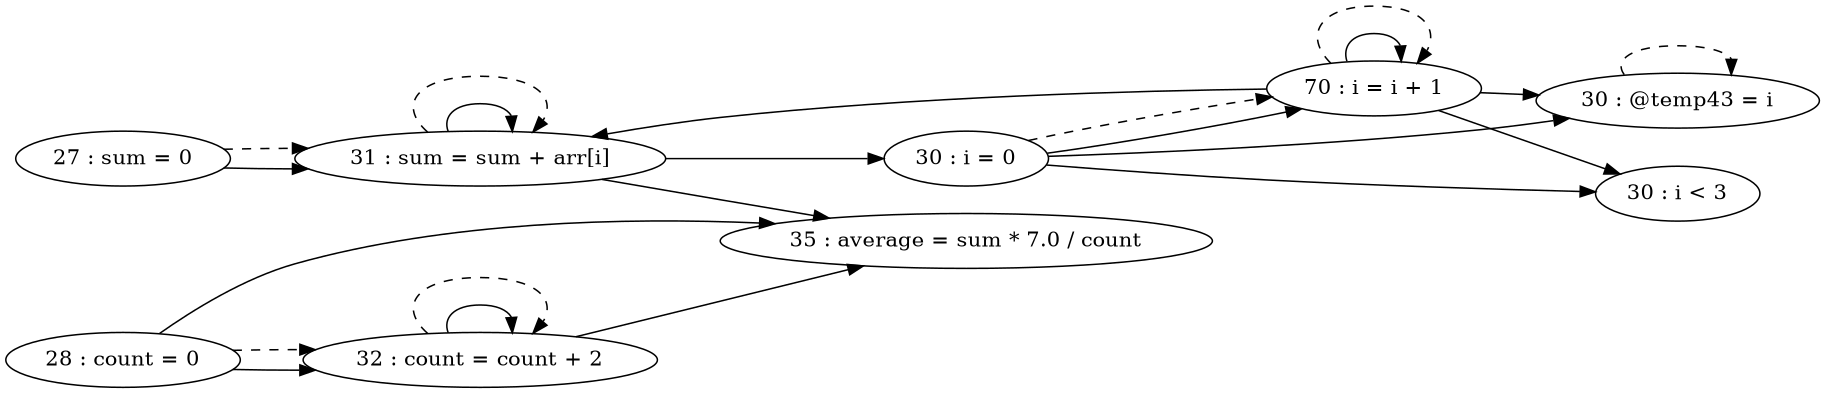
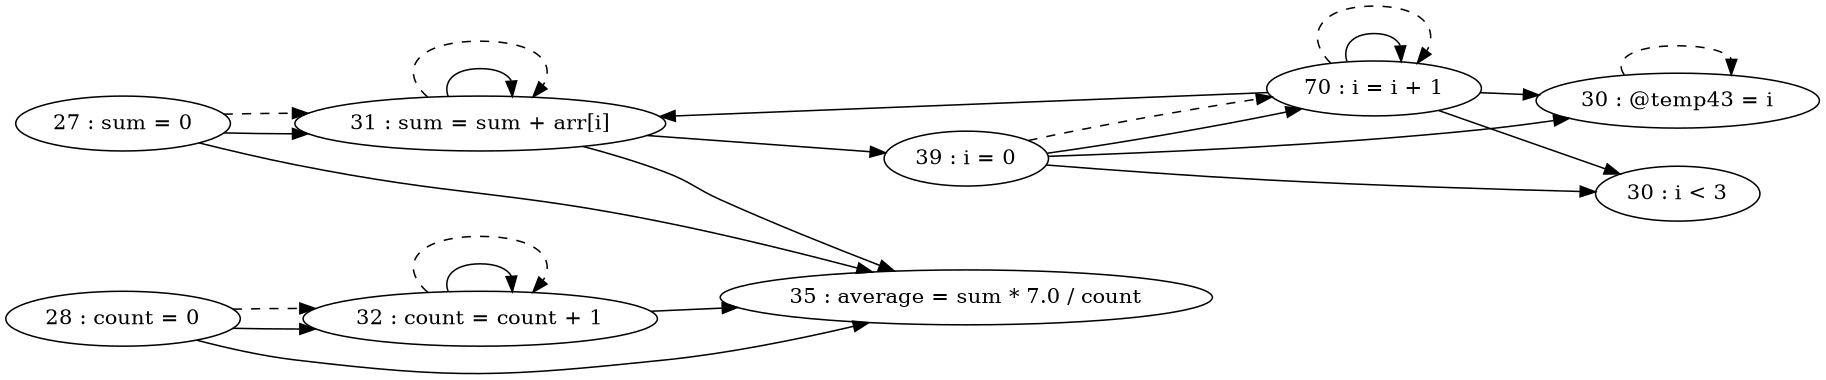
(966, 159) -> (966, 159)
none -> (529, 200)
(480, 360) -> (480, 319)
